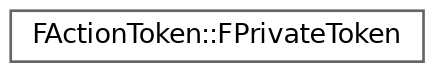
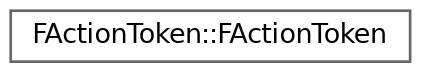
(217, 36) -> (210, 36)
